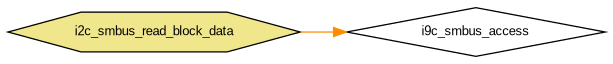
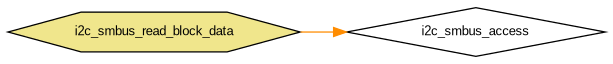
(476, 32) -> (476, 32)
